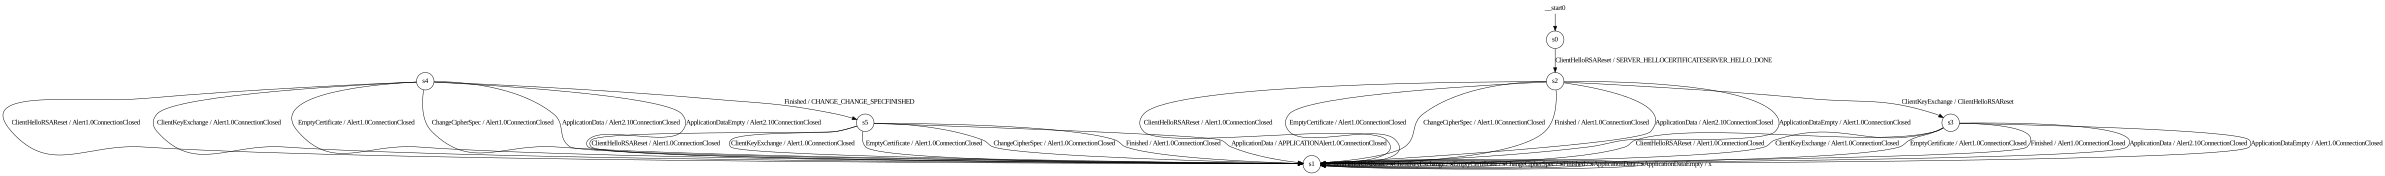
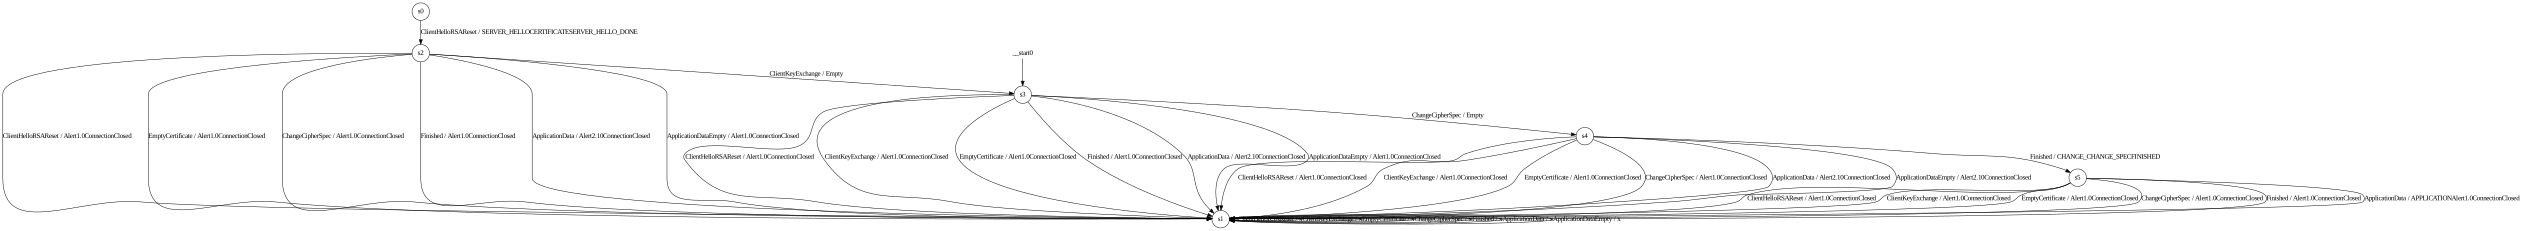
(1555, 20) -> (1023, 70)
(1958, 102) -> (806, 74)
none -> (1302, 110)
